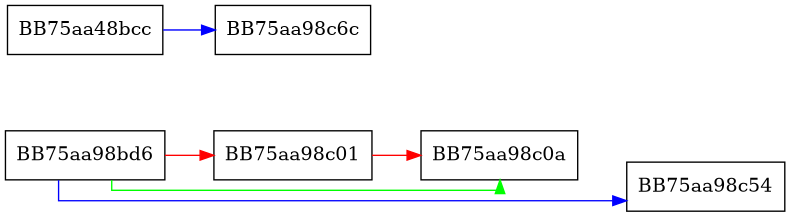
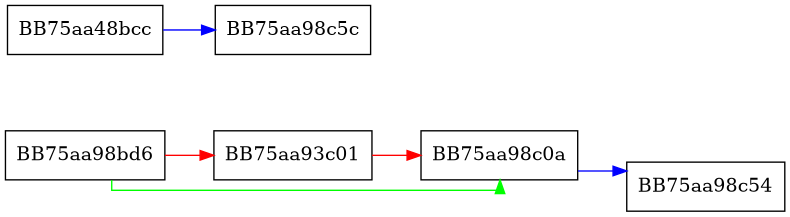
(293, 30) -> (293, 30)
(293, 155) -> (293, 155)
(325, 201) -> (596, 171)
